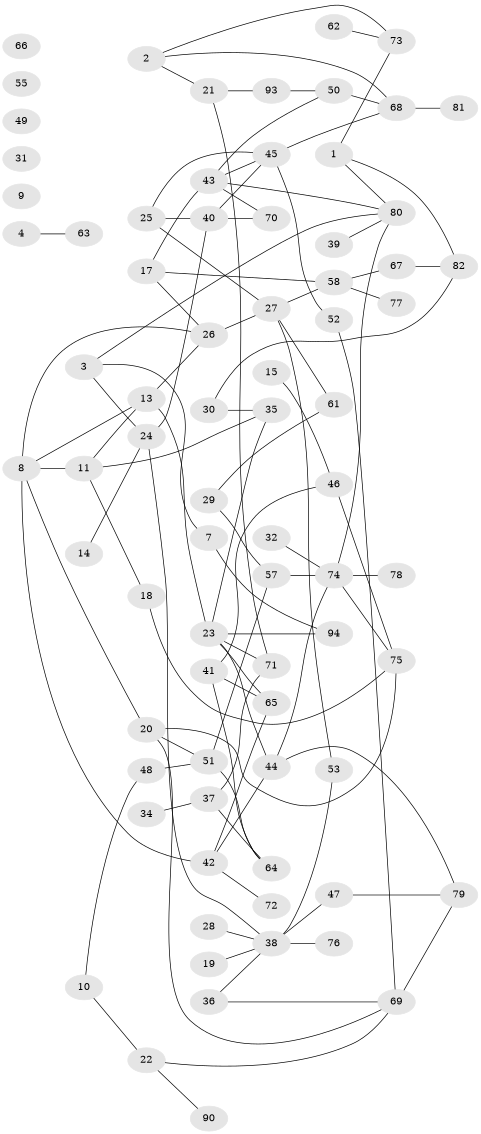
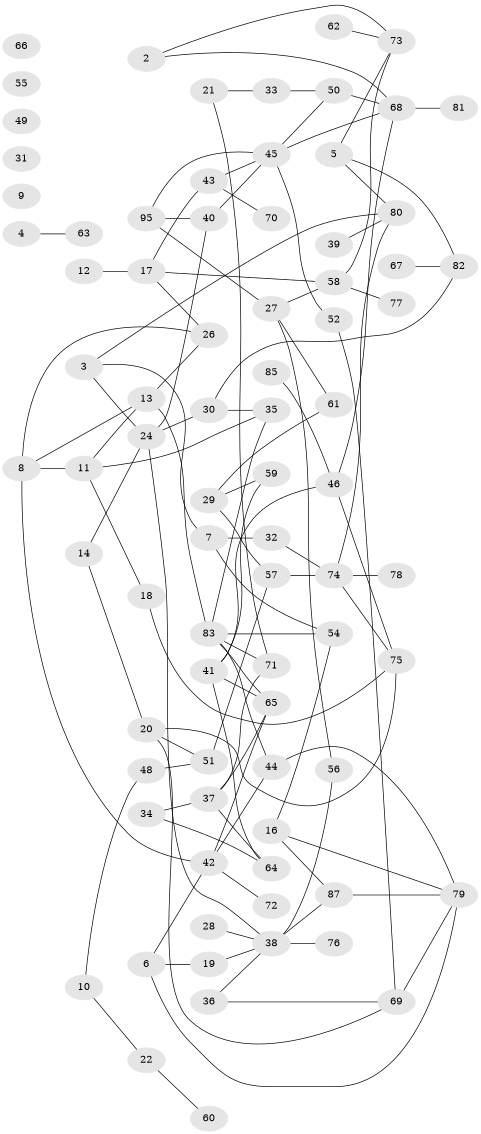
(178, 75) -> none
(272, 91) -> (272, 91)
(264, 128) -> (303, 123)
(334, 155) -> (334, 155)
(303, 195) -> none
(147, 219) -> (147, 219)
(240, 219) -> none
none -> (370, 261)
none -> (84, 271)
(365, 275) -> (370, 159)
(236, 324) -> none
(272, 373) -> (272, 373)
none -> (178, 423)
none -> (272, 474)
none -> (240, 538)
(79, 601) -> (115, 642)
(209, 634) -> (209, 634)
(334, 634) -> (334, 634)
(302, 671) -> none
none -> (245, 754)
(334, 770) -> (334, 770)
(240, 815) -> (212, 837)
none -> (272, 831)
(334, 895) -> (334, 895)
none -> (147, 964)
(284, 1062) -> none
(209, 1119) -> (209, 1119)
